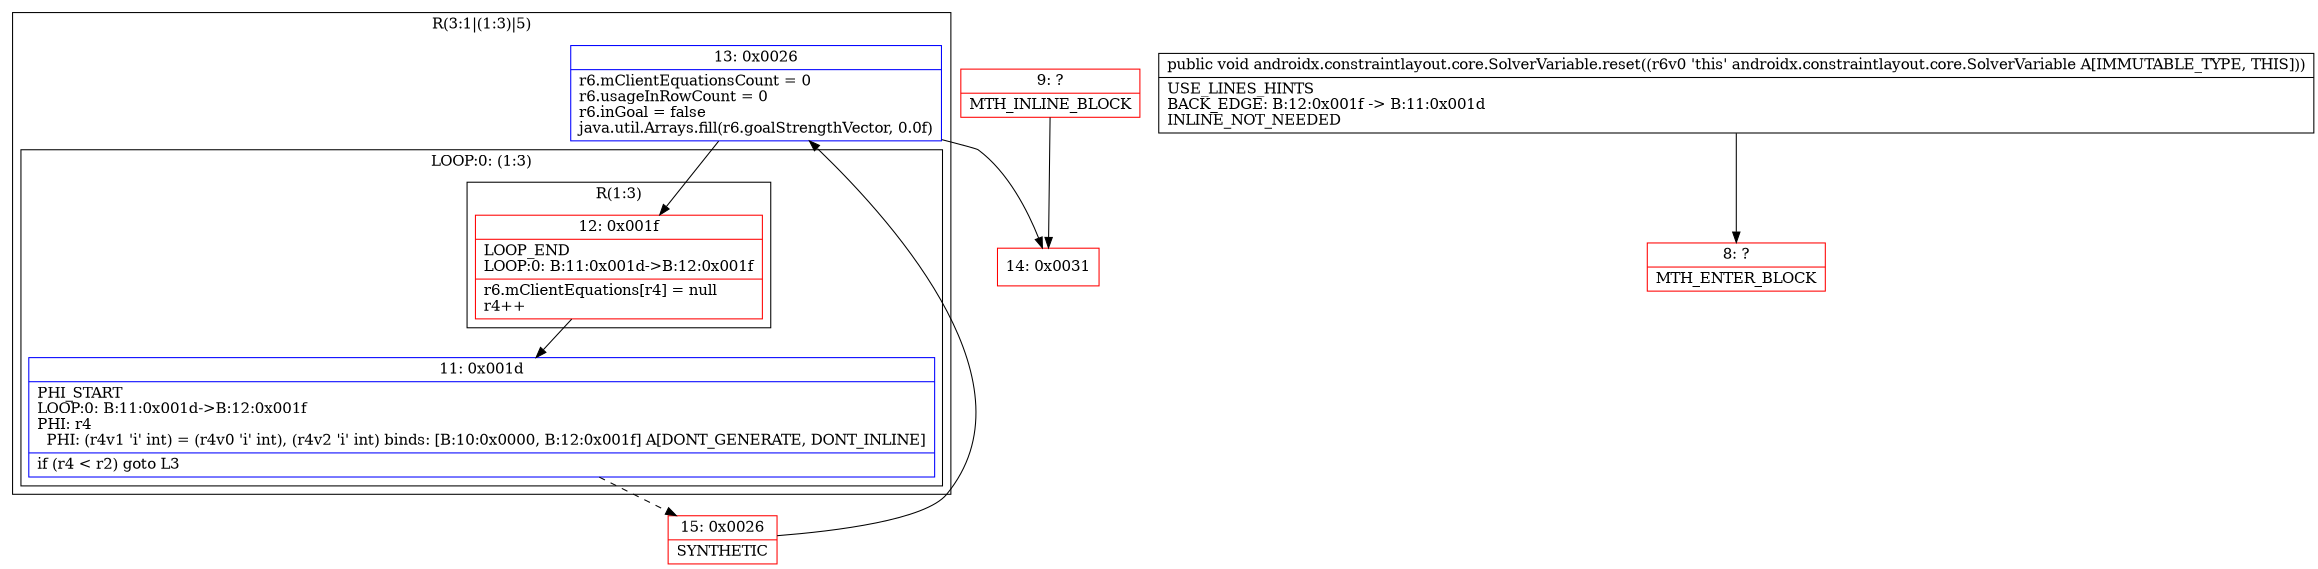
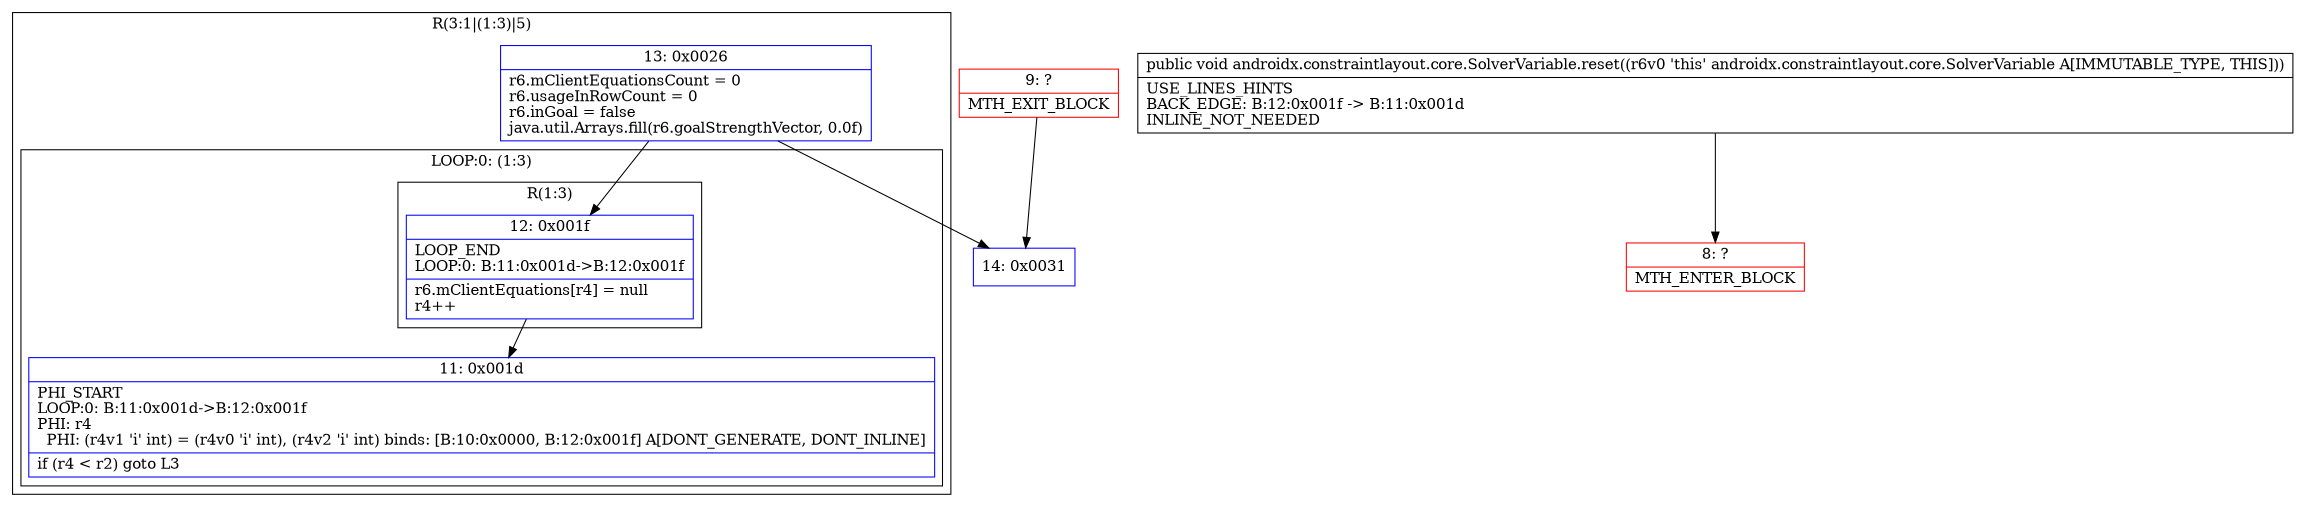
(1050, 105) -> (1039, 105)
(619, 267) -> (550, 267)
(1048, 267) -> (1024, 267)
(723, 540) -> none
